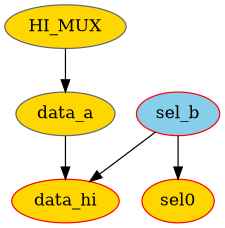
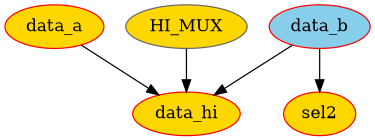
(65, 64) -> (186, 64)
(65, 114) -> (54, 27)
(178, 114) -> (320, 27)
(178, 201) -> (320, 114)
